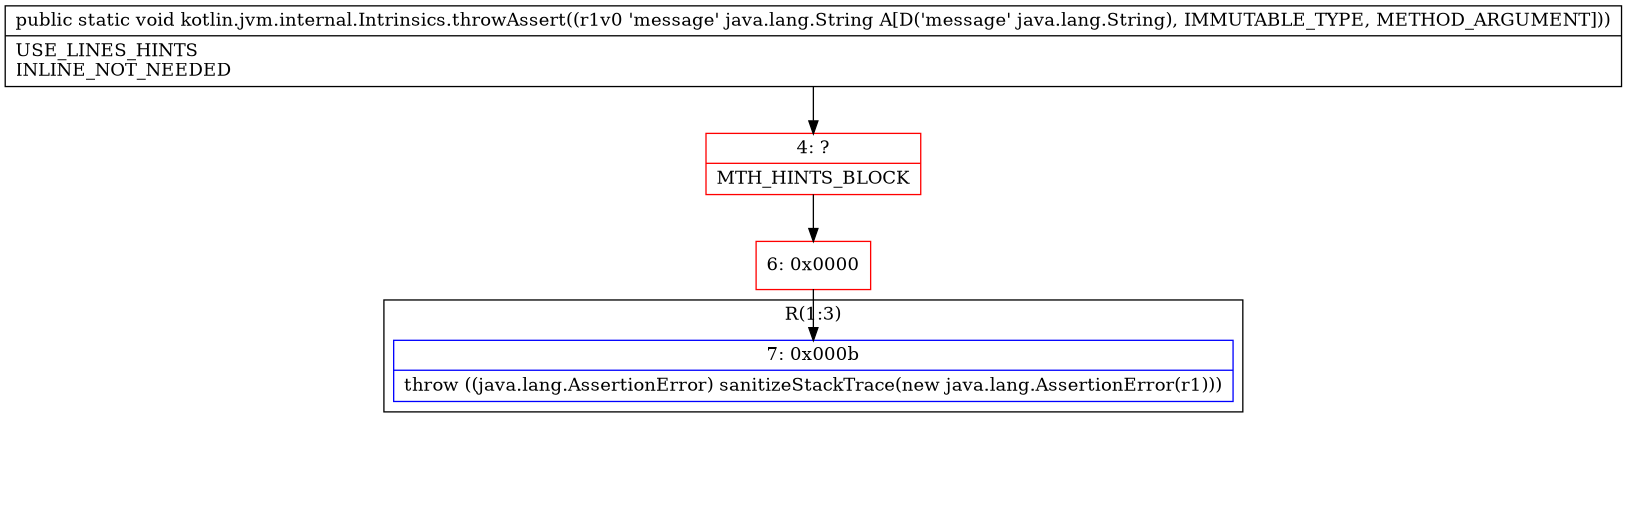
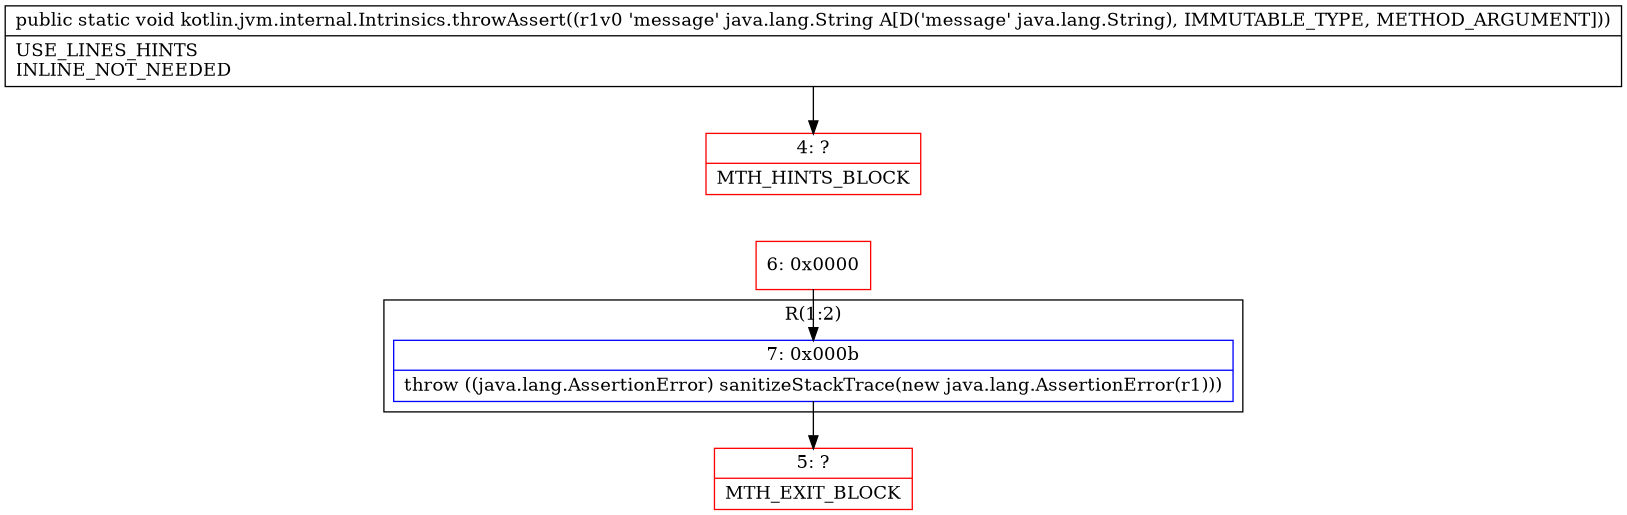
(813, 211) -> none
(813, 315) -> (813, 315)
none -> (813, 479)
